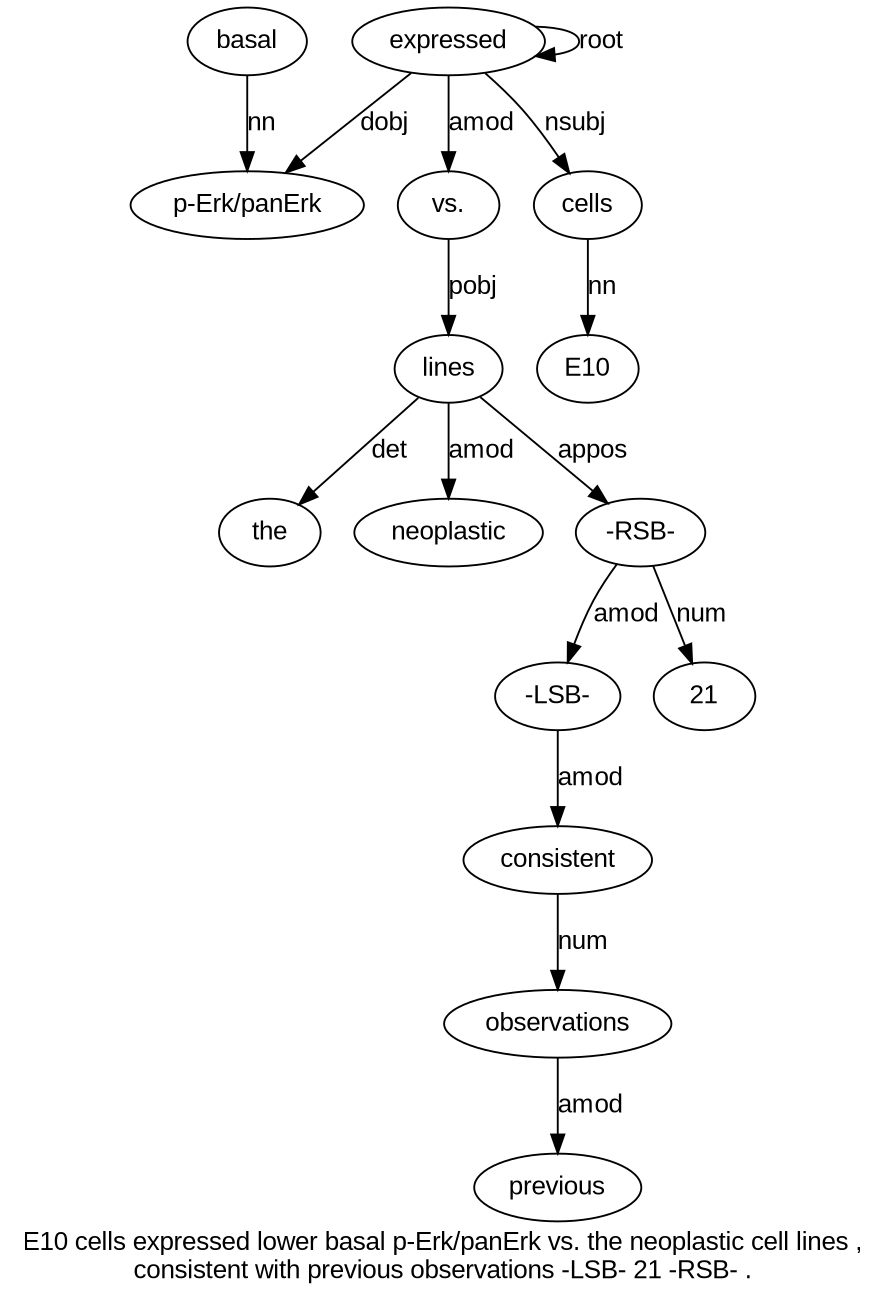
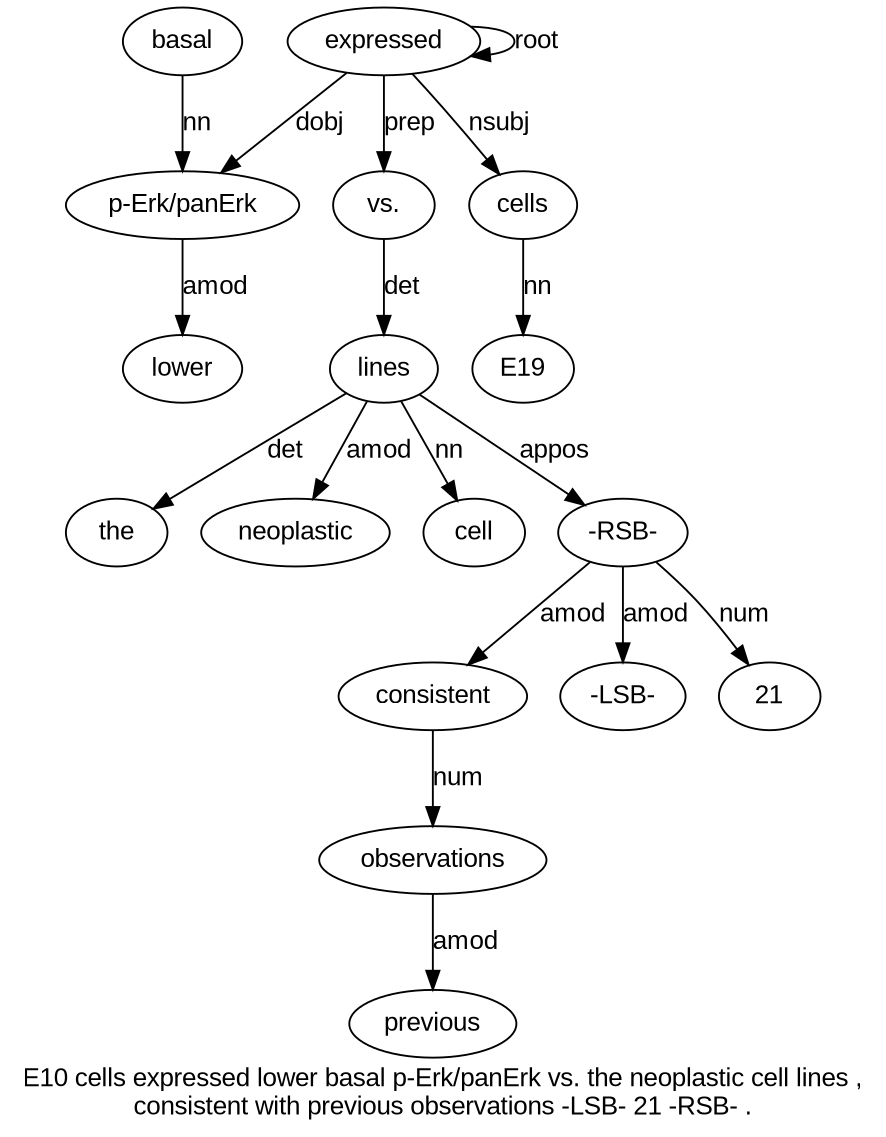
(482, 123) -> (410, 123)
(473, 287) -> (402, 287)
none -> (183, 369)
(588, 369) -> (523, 369)
none -> (474, 533)
(558, 769) -> (536, 607)
